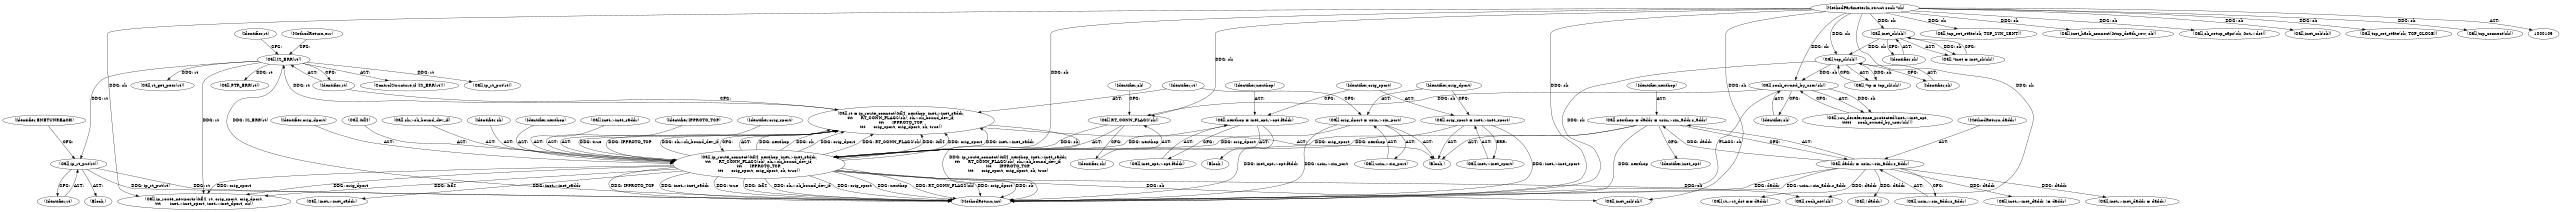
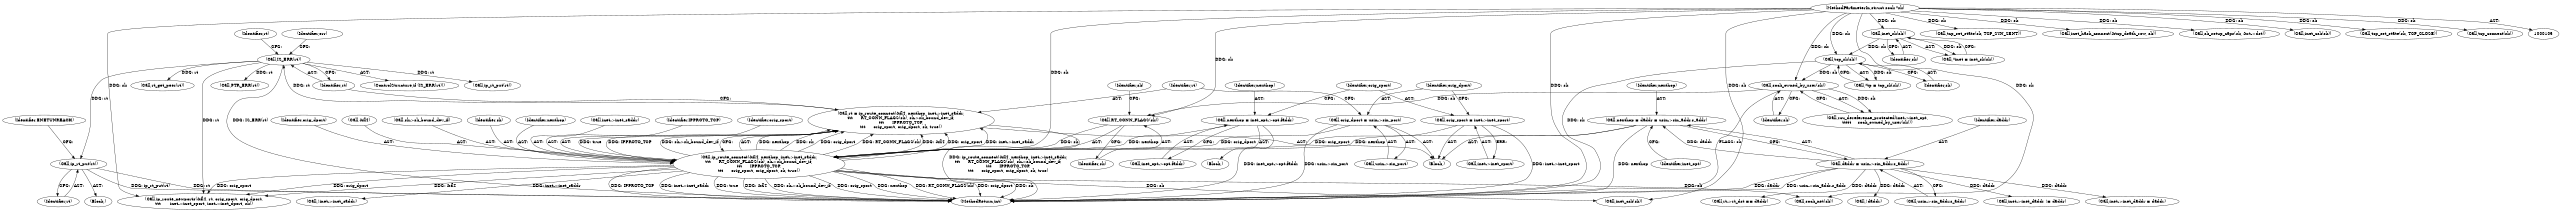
(312, 34) -> (312, 34)
(1992, 120) -> (1992, 120)
(1666, 141) -> (1651, 147)
